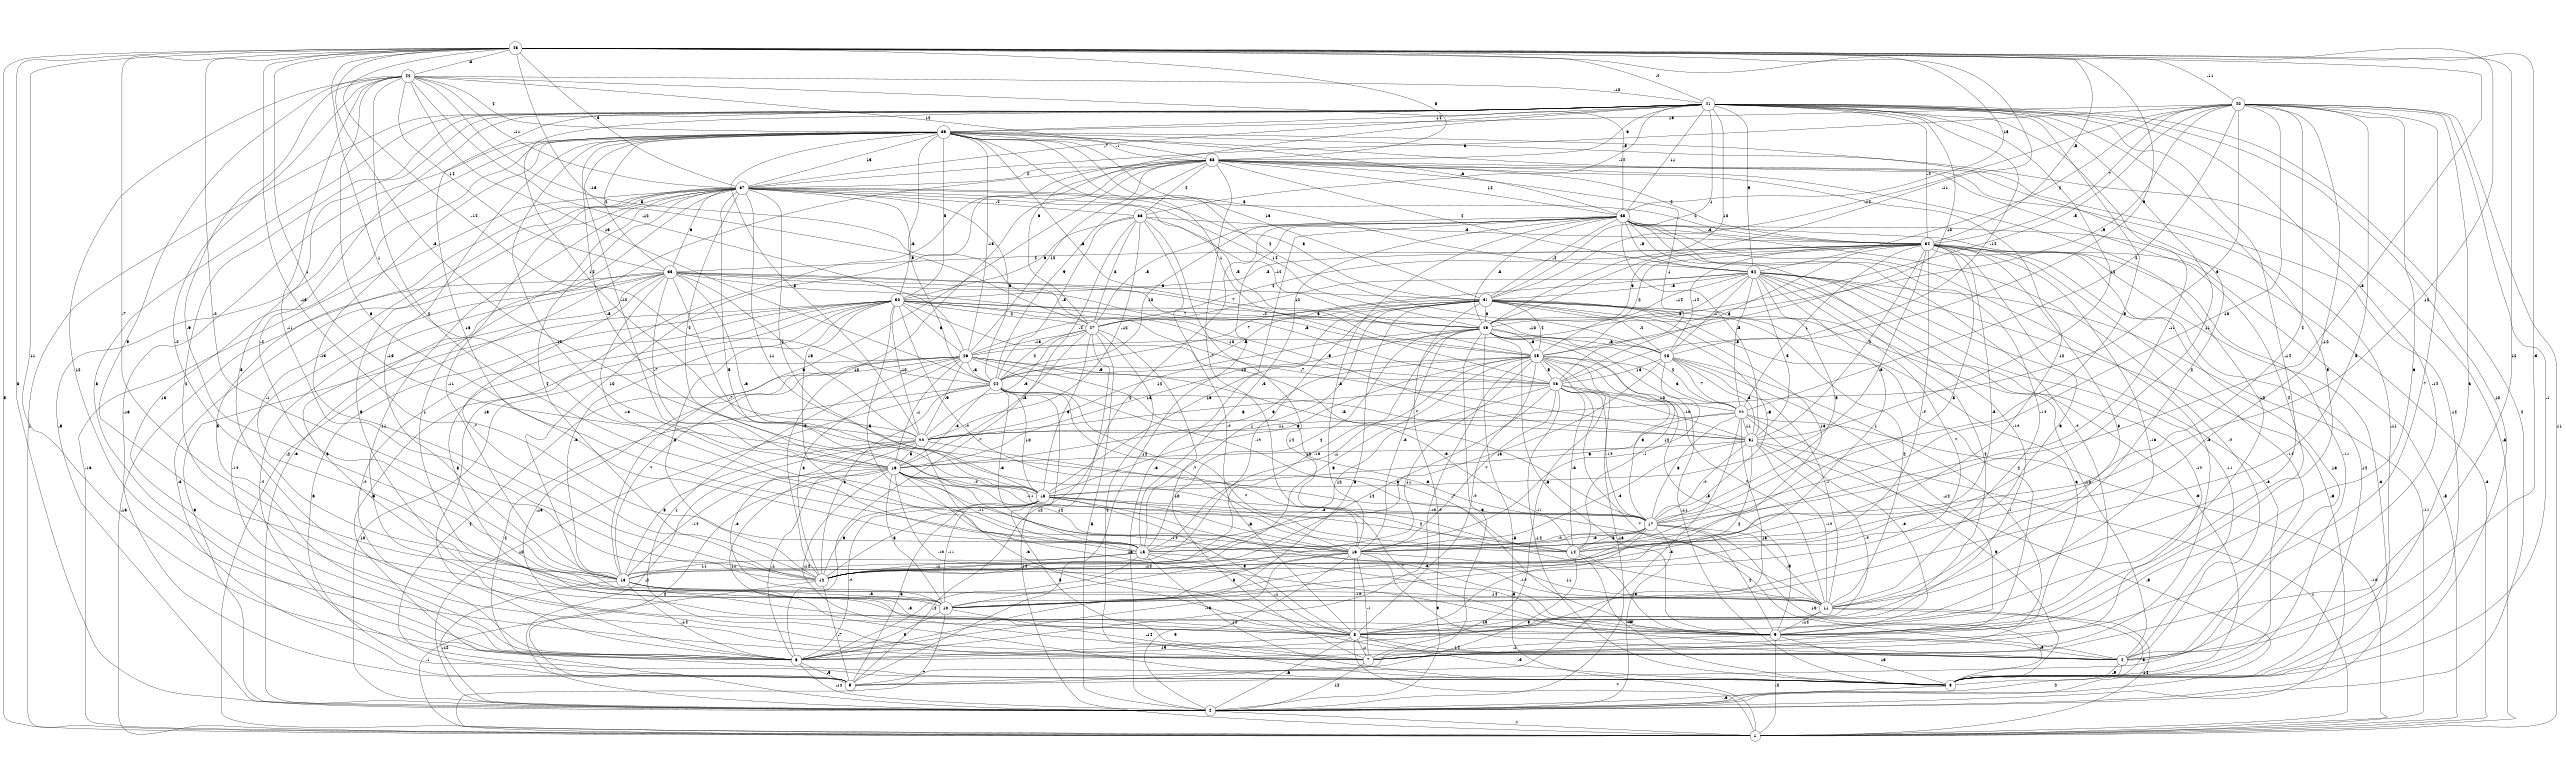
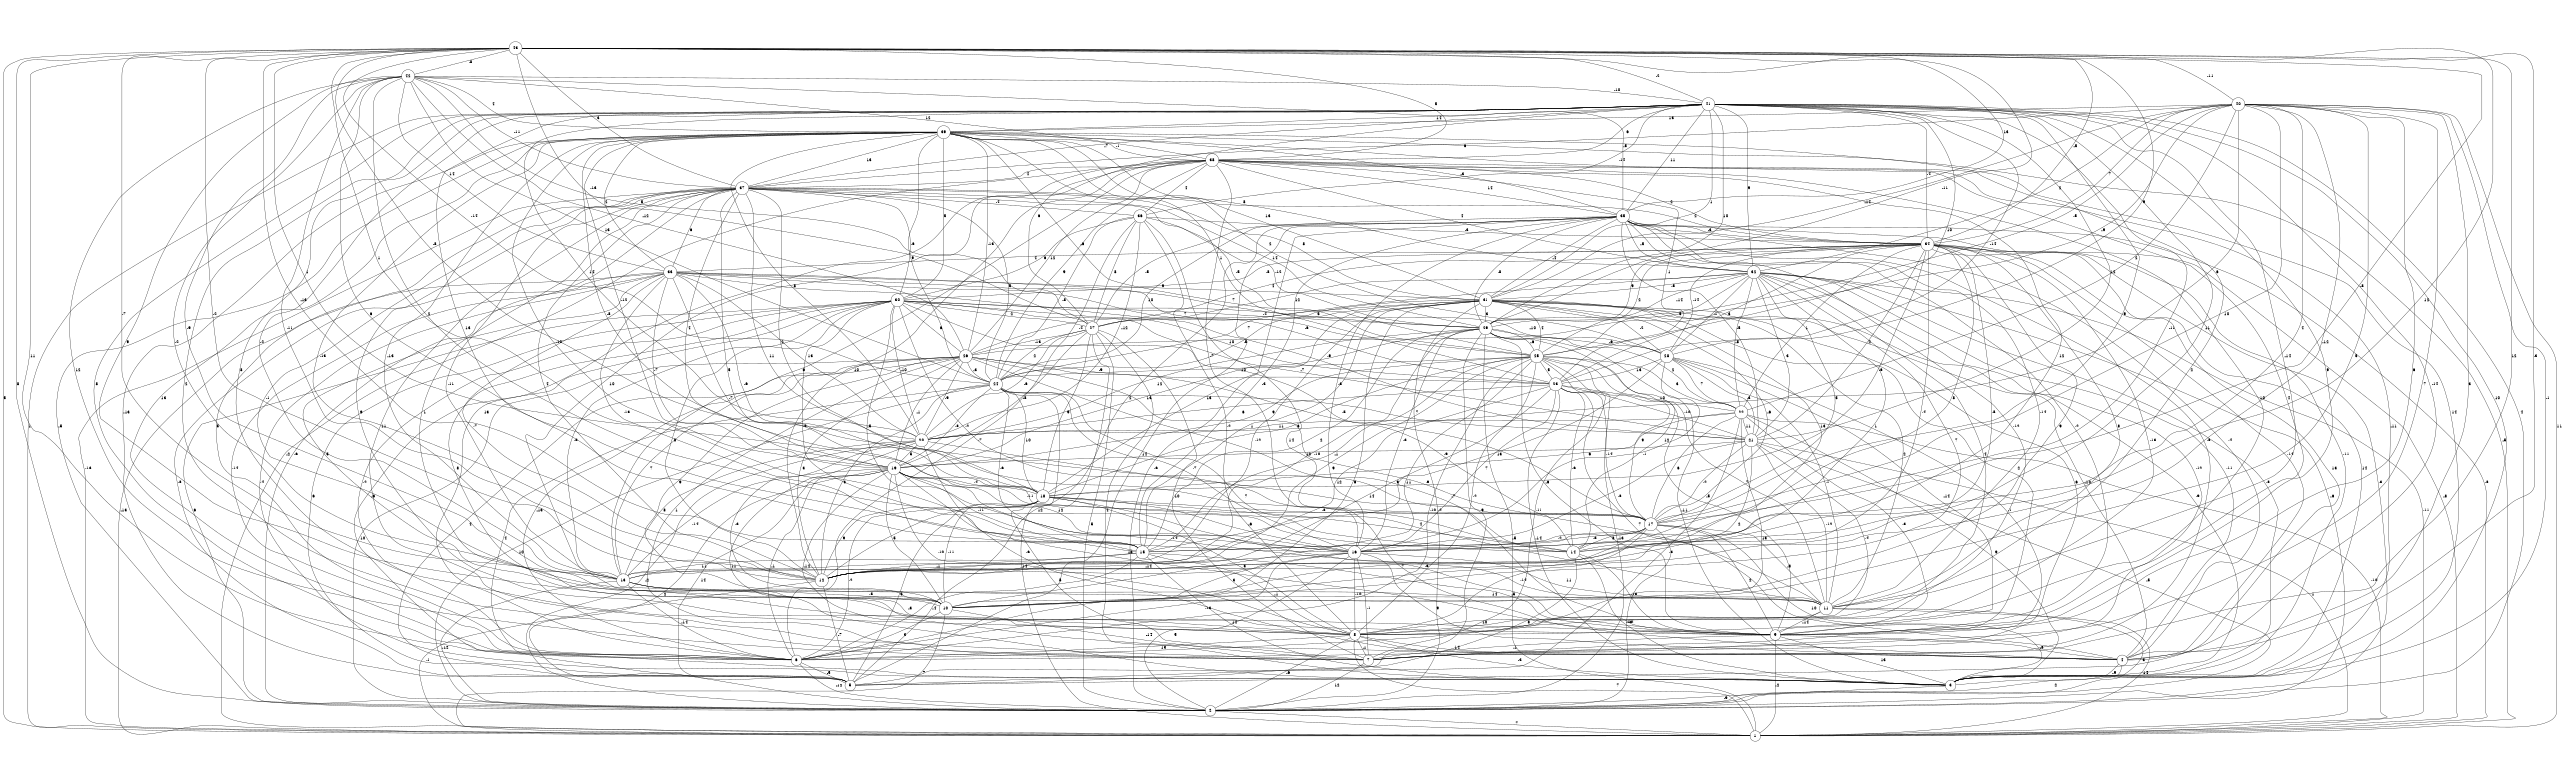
(1751, 440) -> (1751, 440)
none -> (659, 507)
none -> (695, 582)
